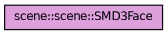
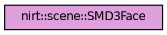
(84, 17) -> (84, 17)
